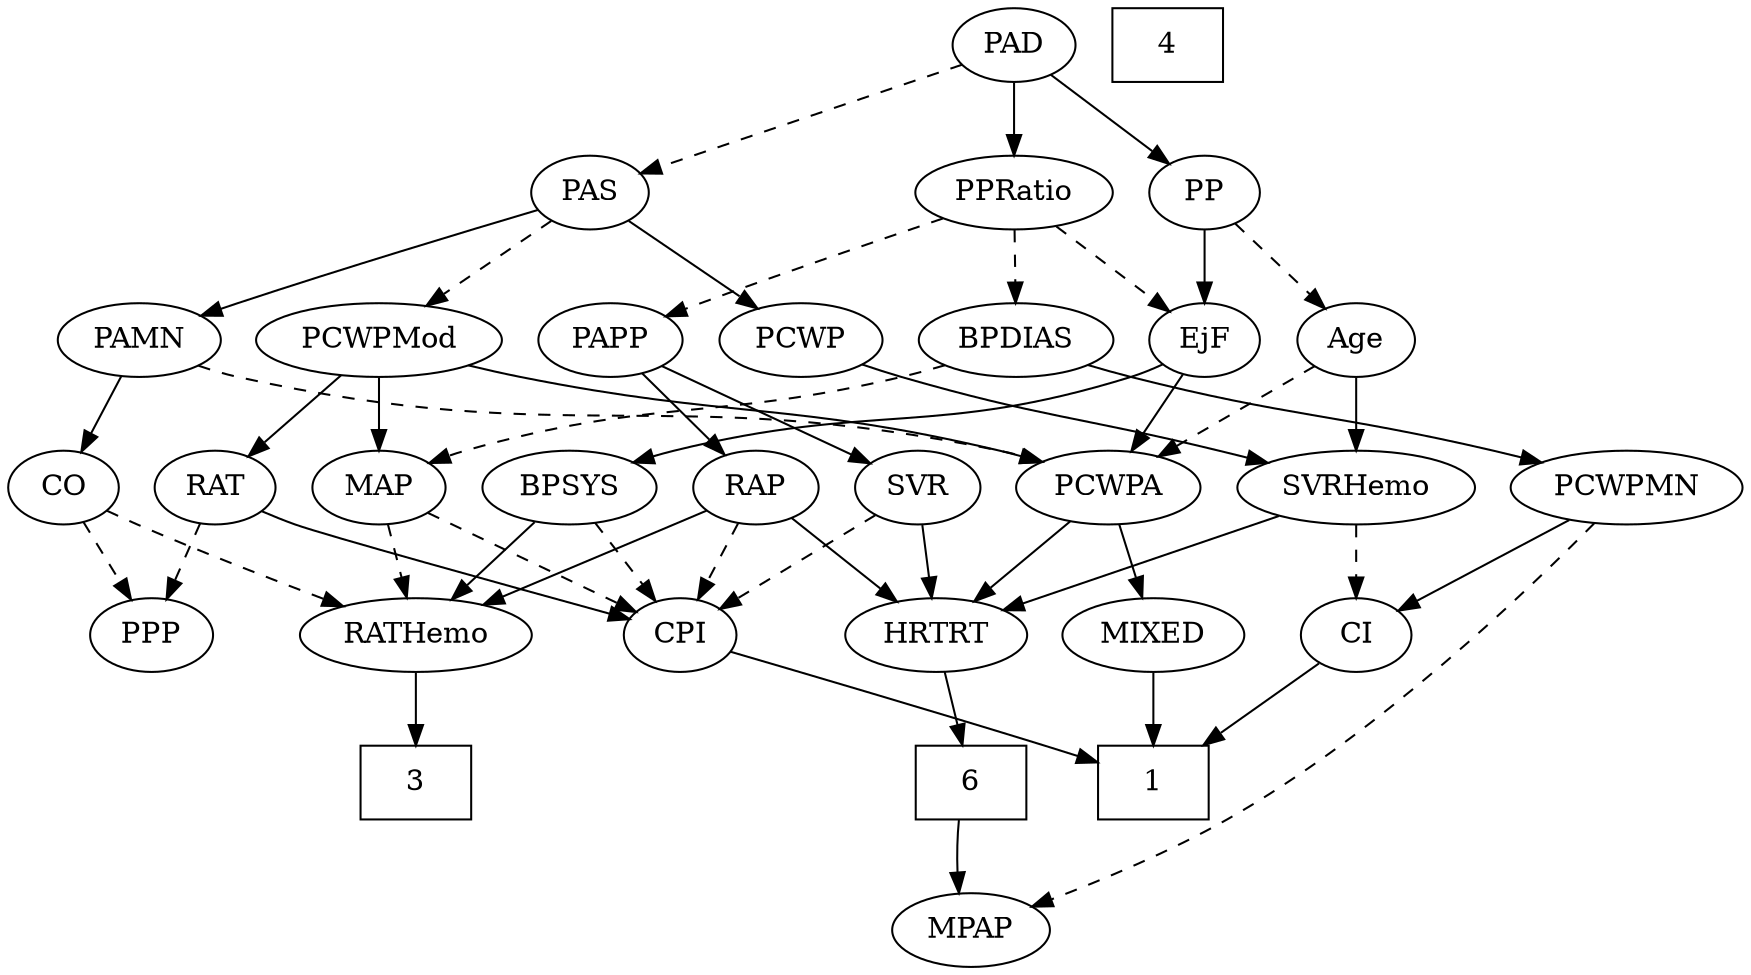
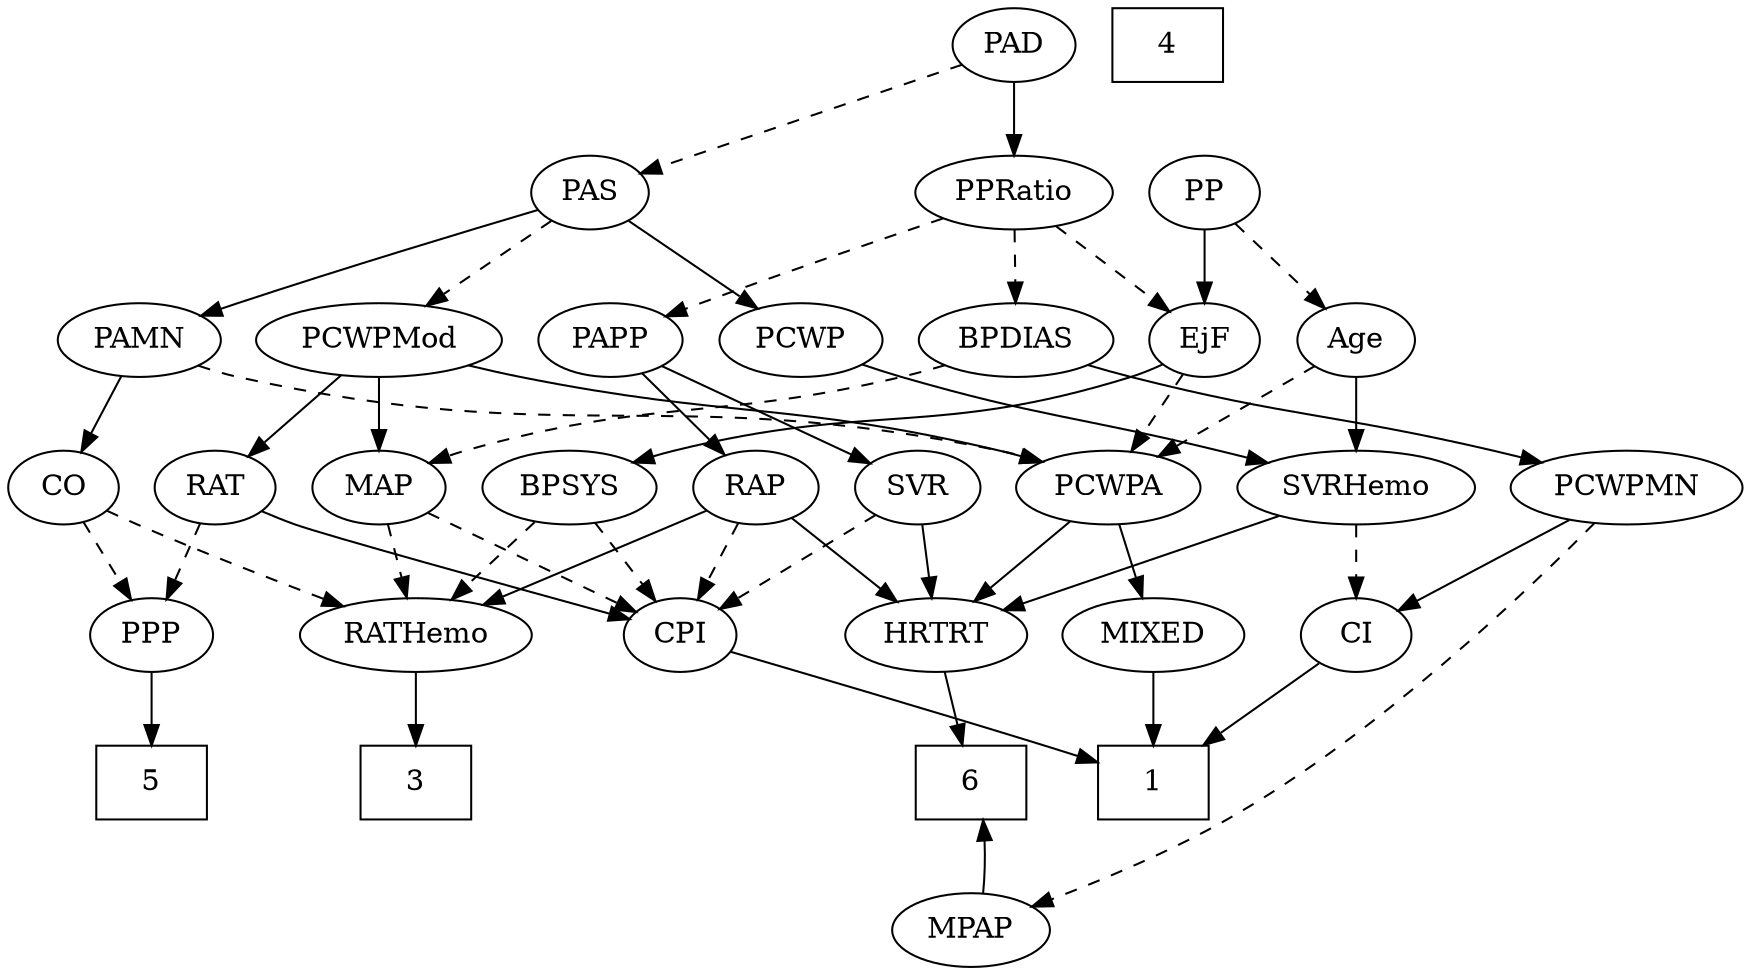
(1102, 113) -> none
(1163, 404) -> (1163, 404)
(494, 560) -> (494, 560)
none -> (152, 783)
(957, 846) -> (985, 867)
